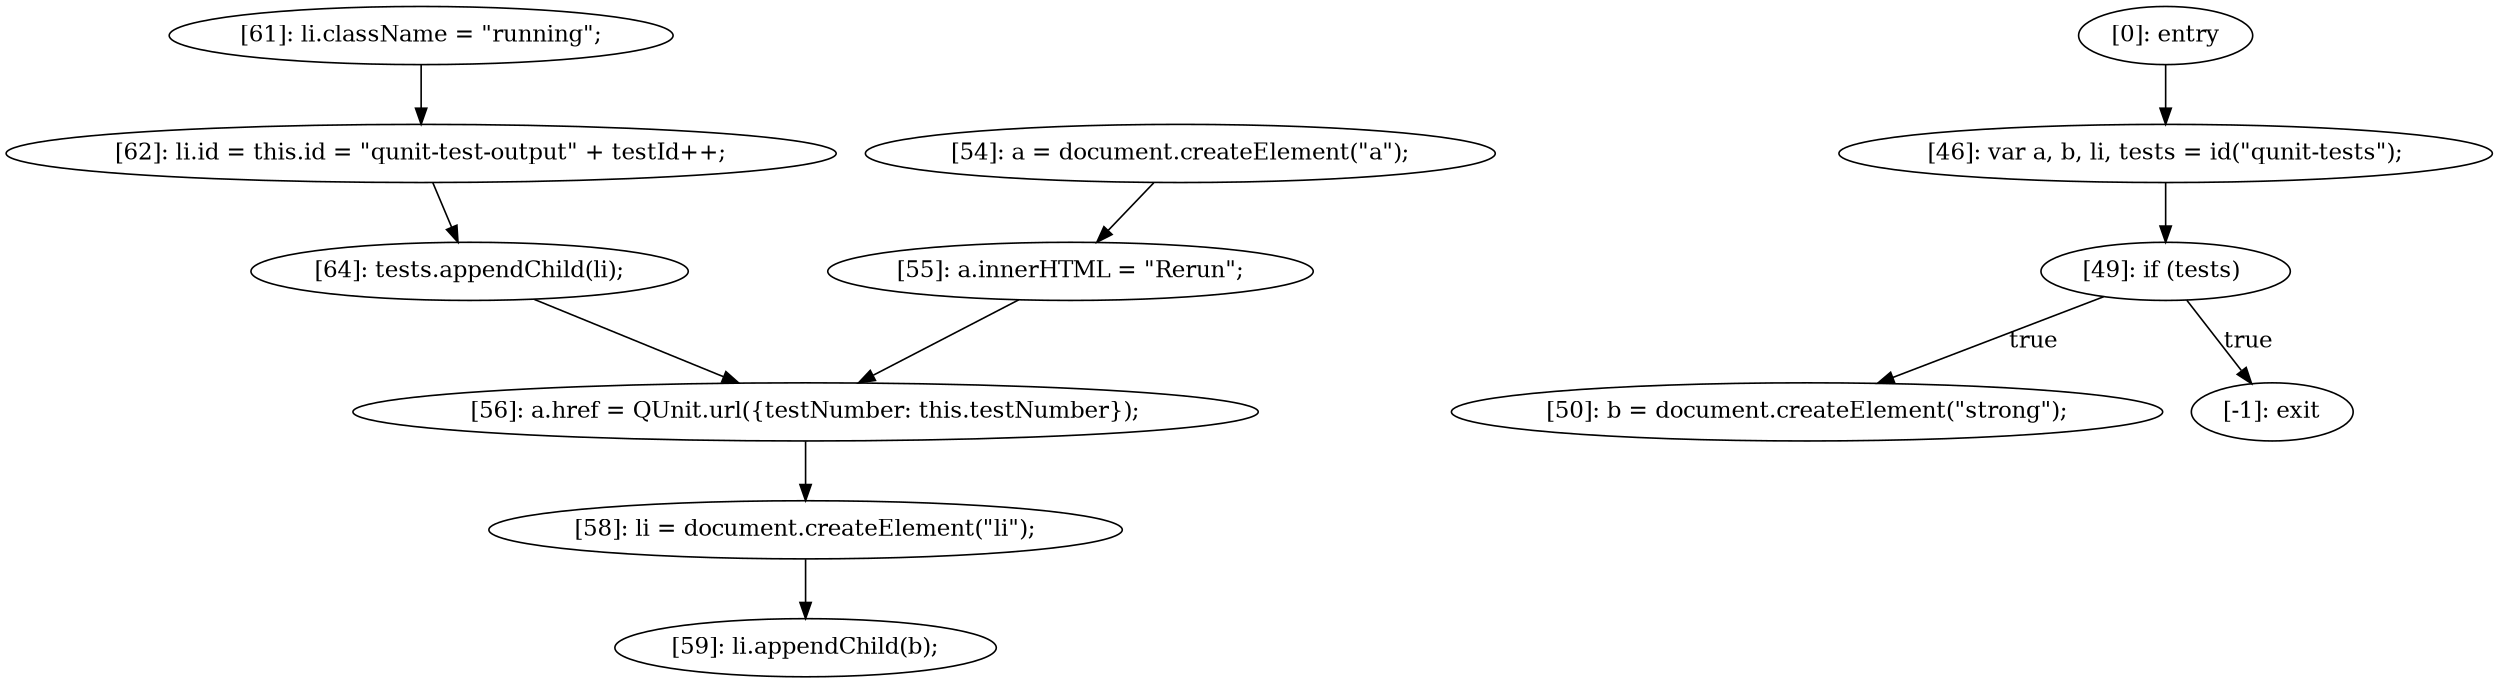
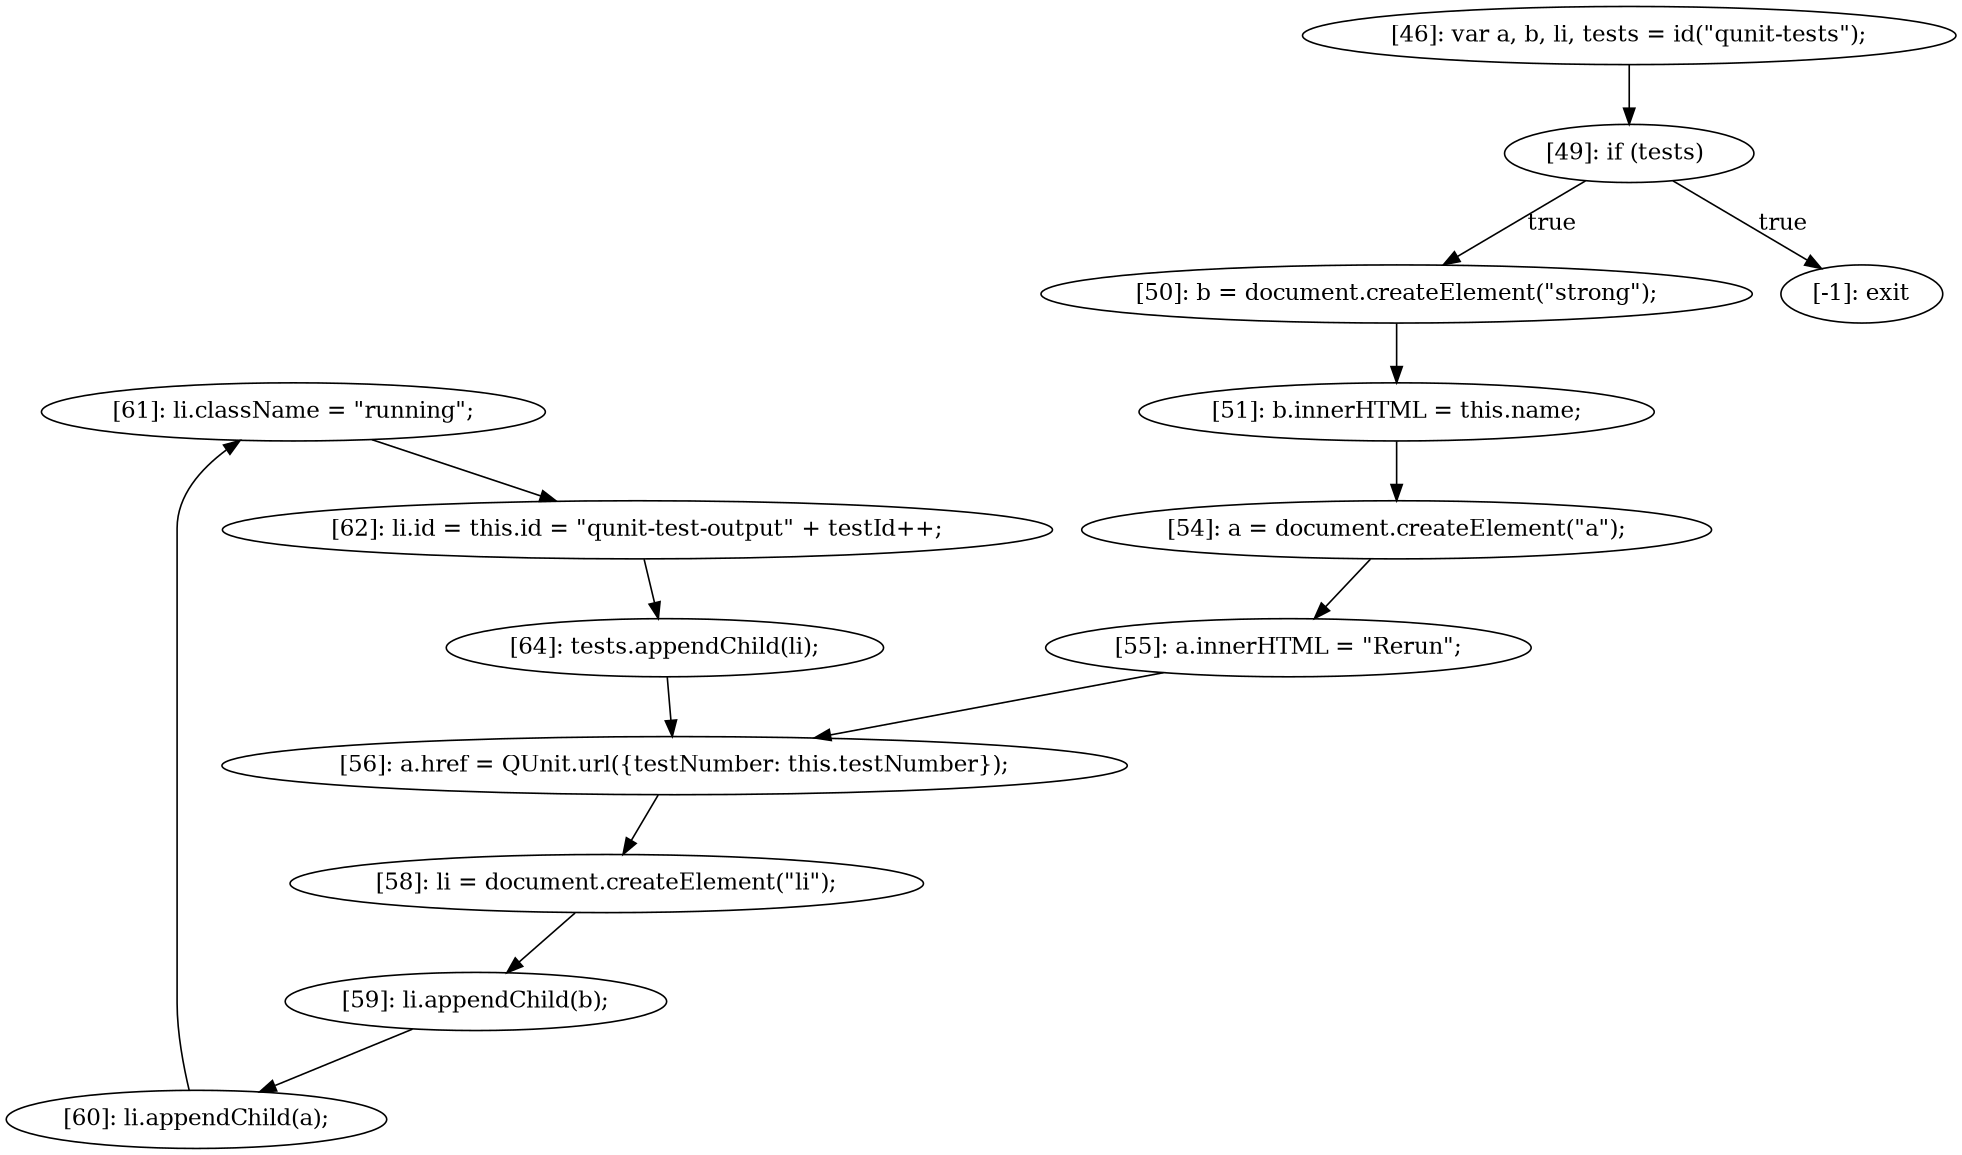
(2166, 36) -> none
none -> (1397, 412)
none -> (196, 1119)
